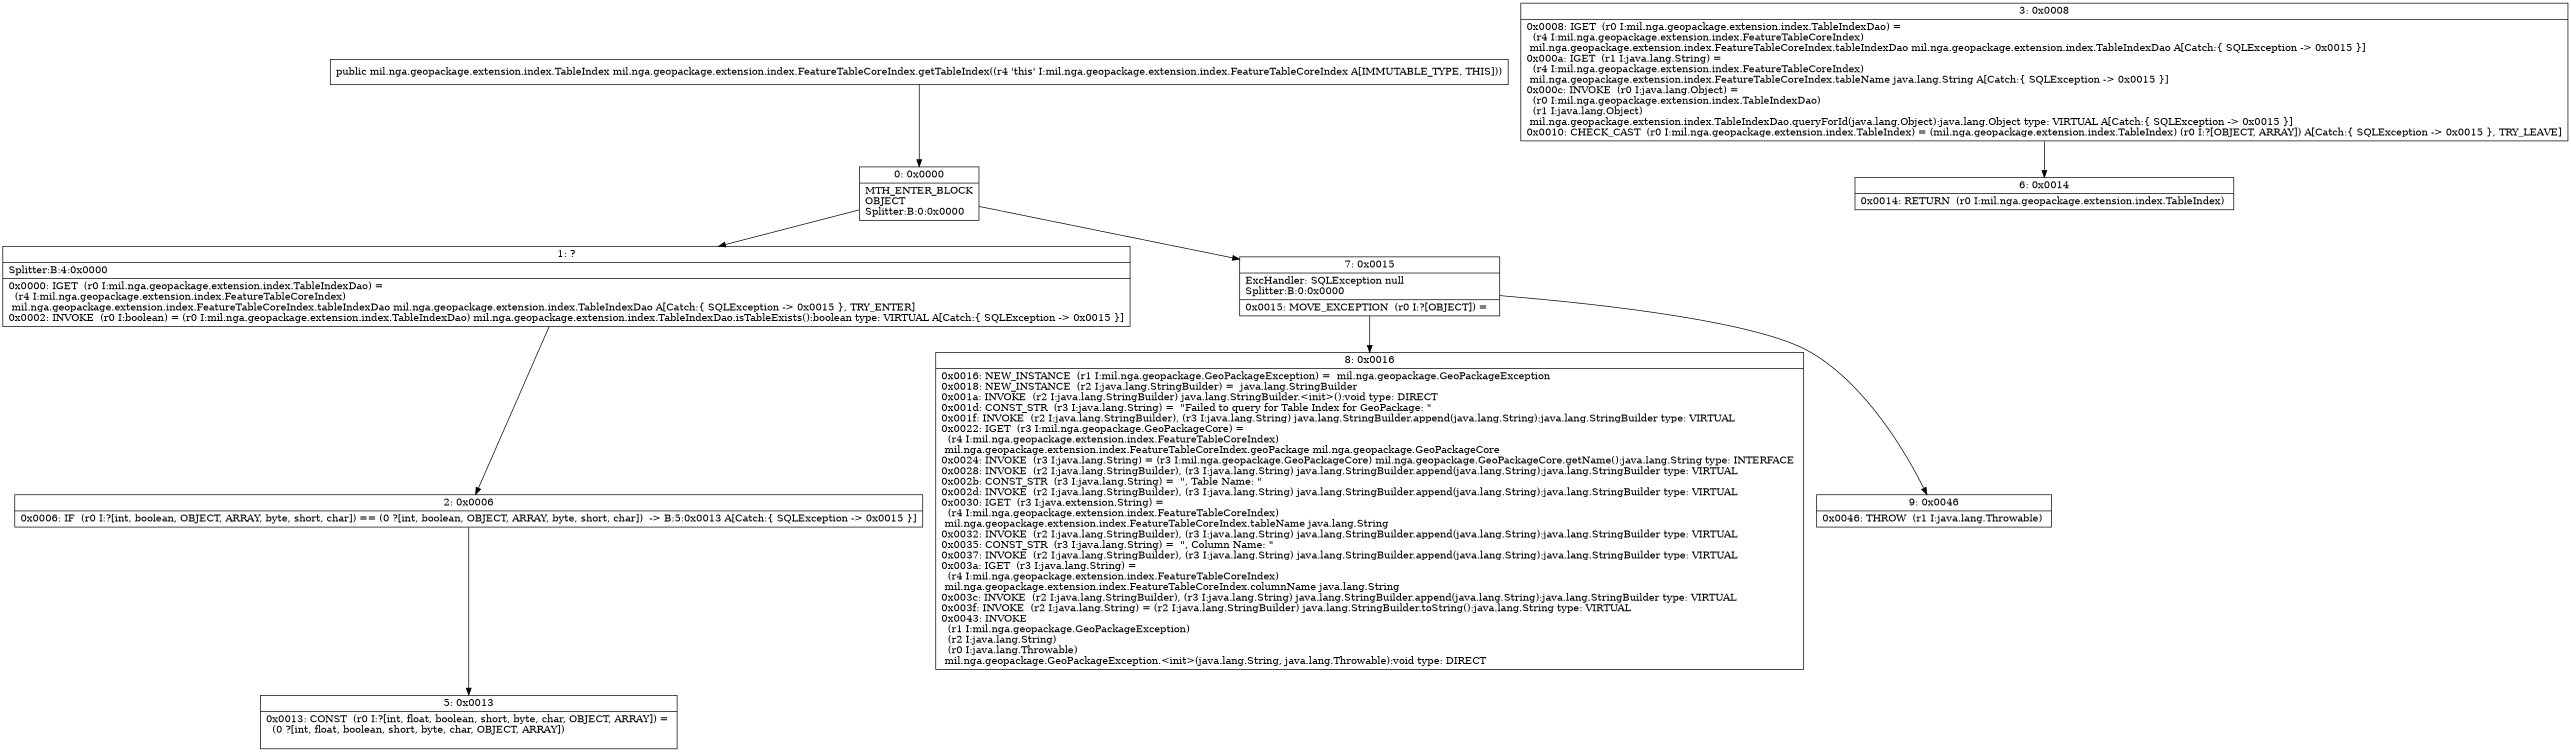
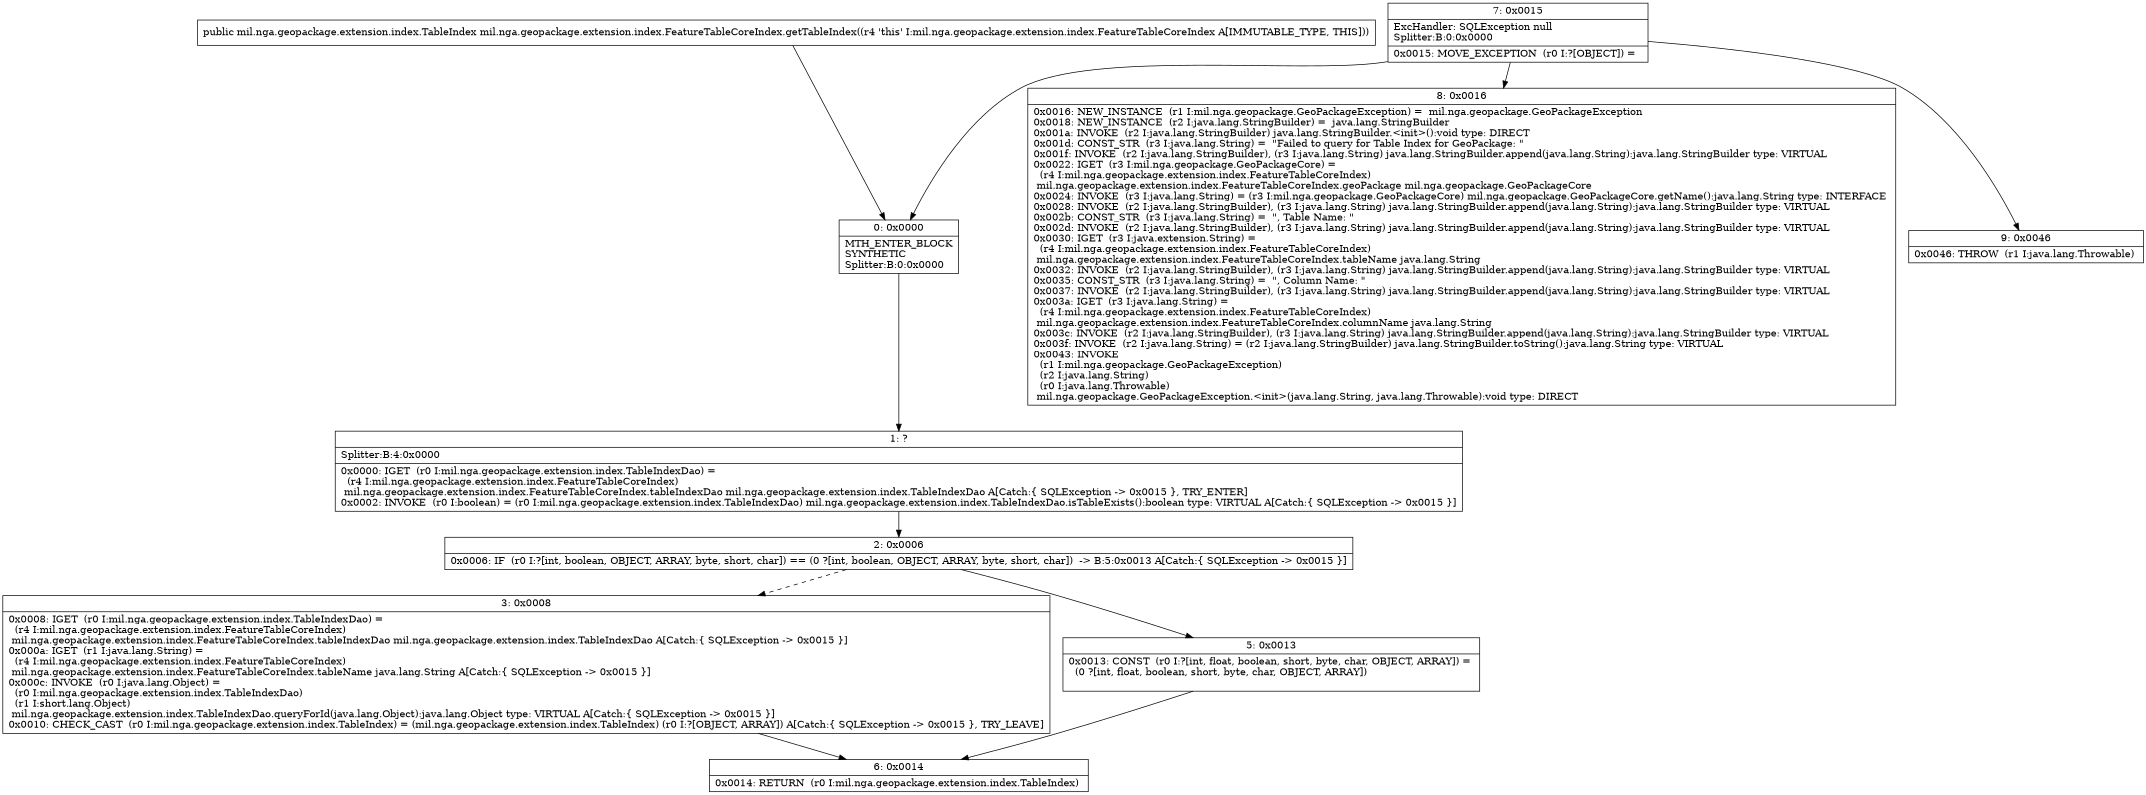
(1585, 111) -> (70, 704)
(886, 201) -> (876, 254)
(1106, 232) -> (1119, 68)
none -> (806, 582)
none -> (1081, 726)
